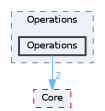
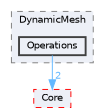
(52, 20) -> (52, 20)
